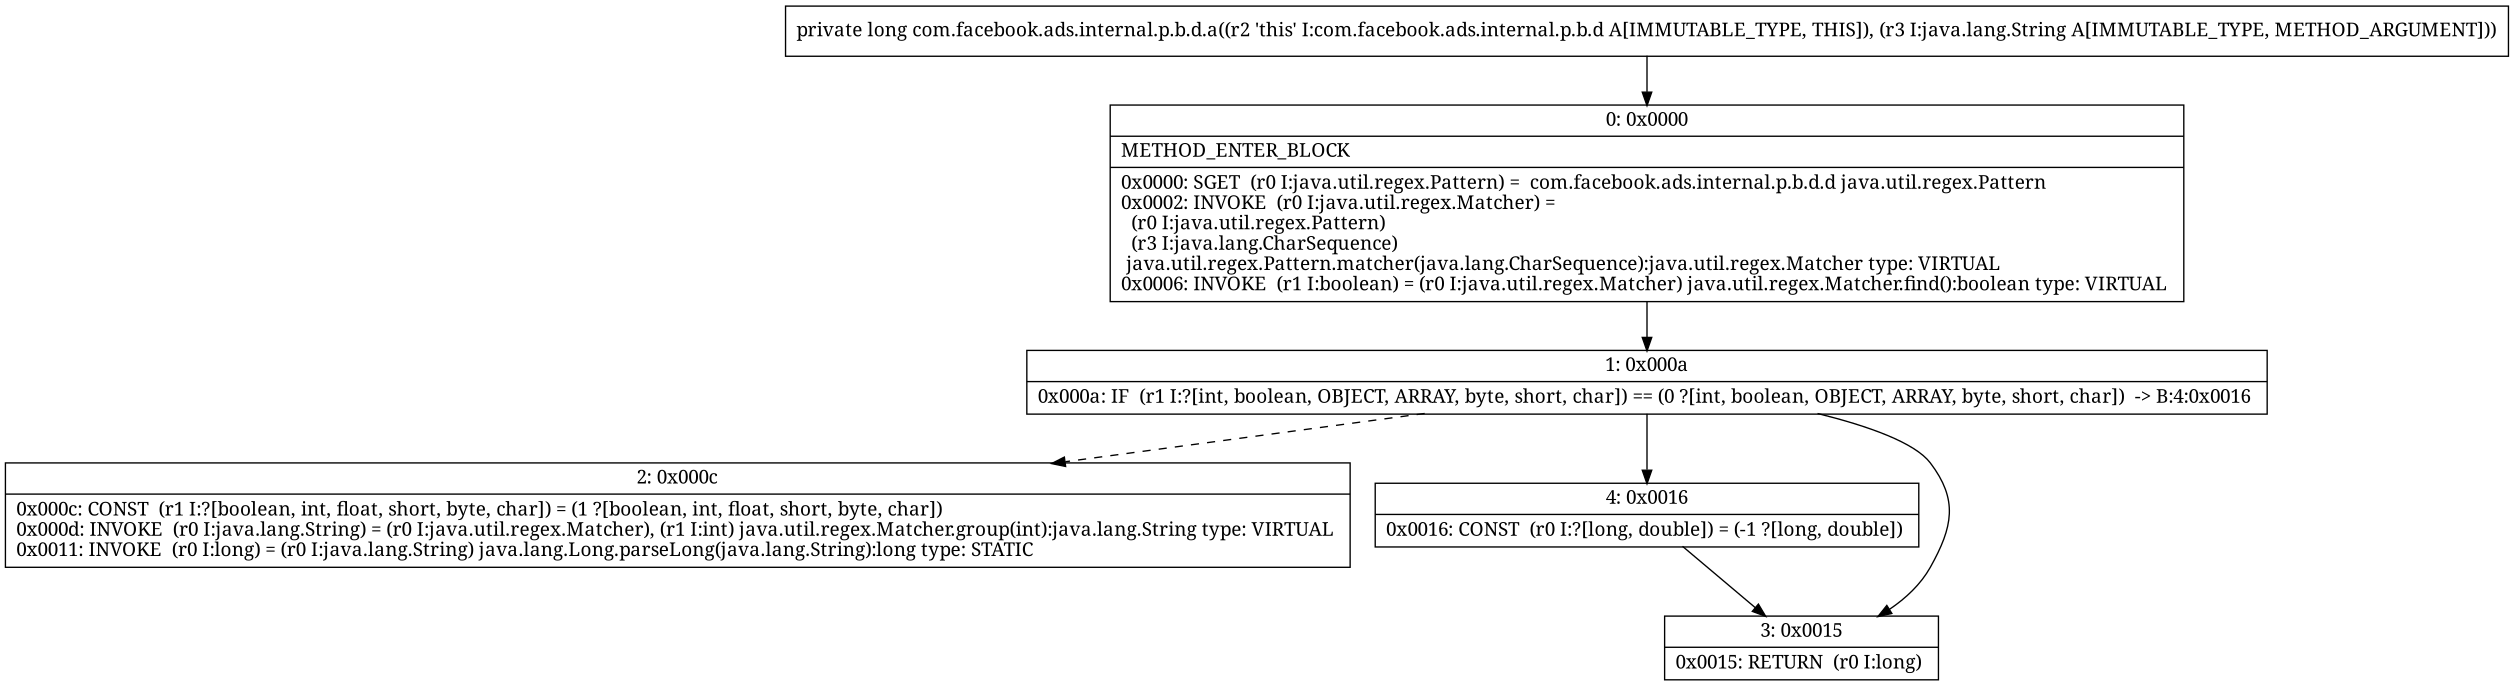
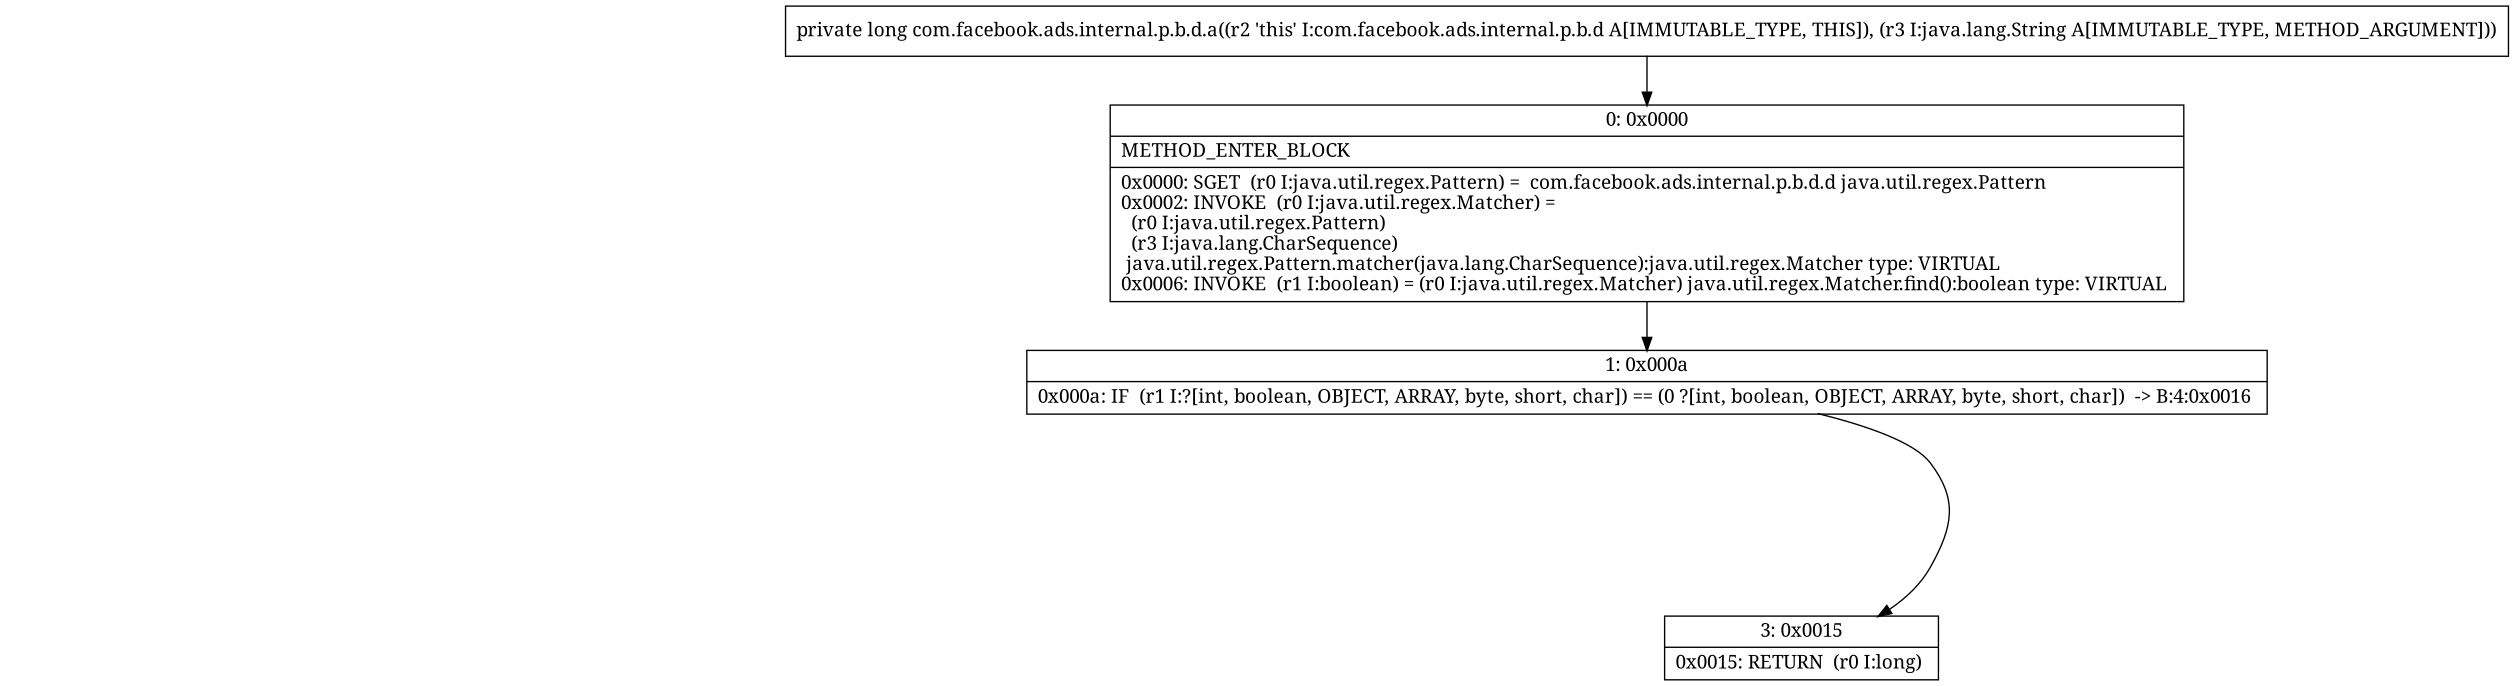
(678, 515) -> none
(1647, 515) -> none
